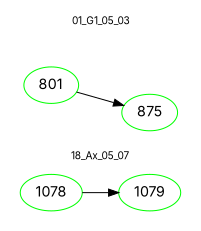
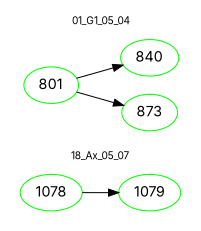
(101, 22) -> (101, 22)
none -> (150, 58)
(150, 113) -> (150, 113)
